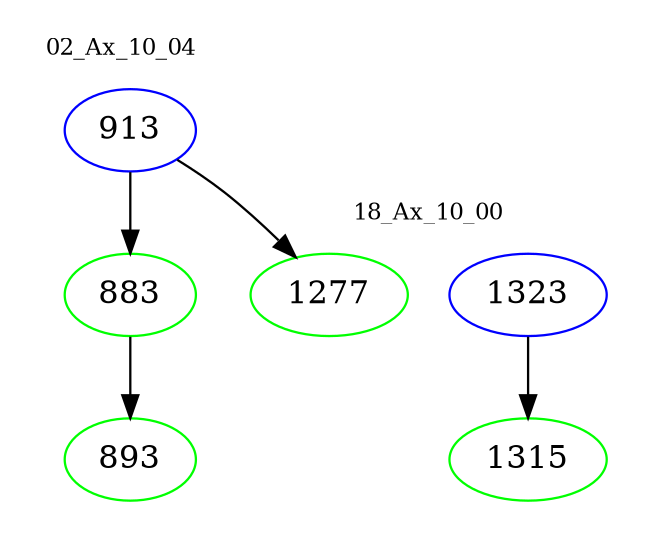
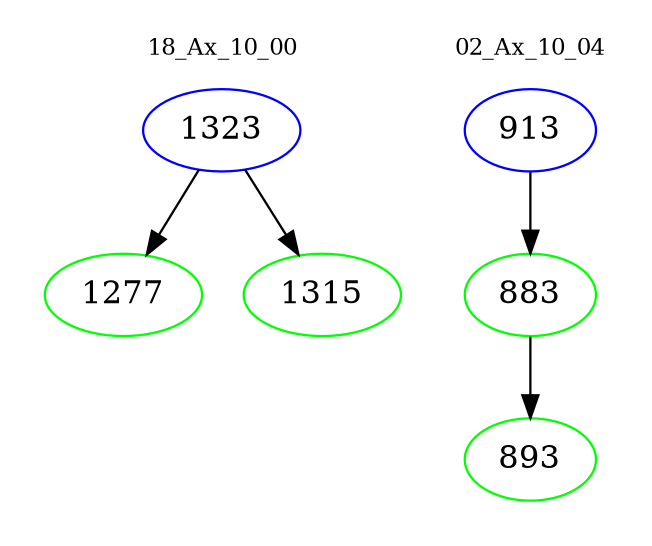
(248, 212) -> (179, 202)
